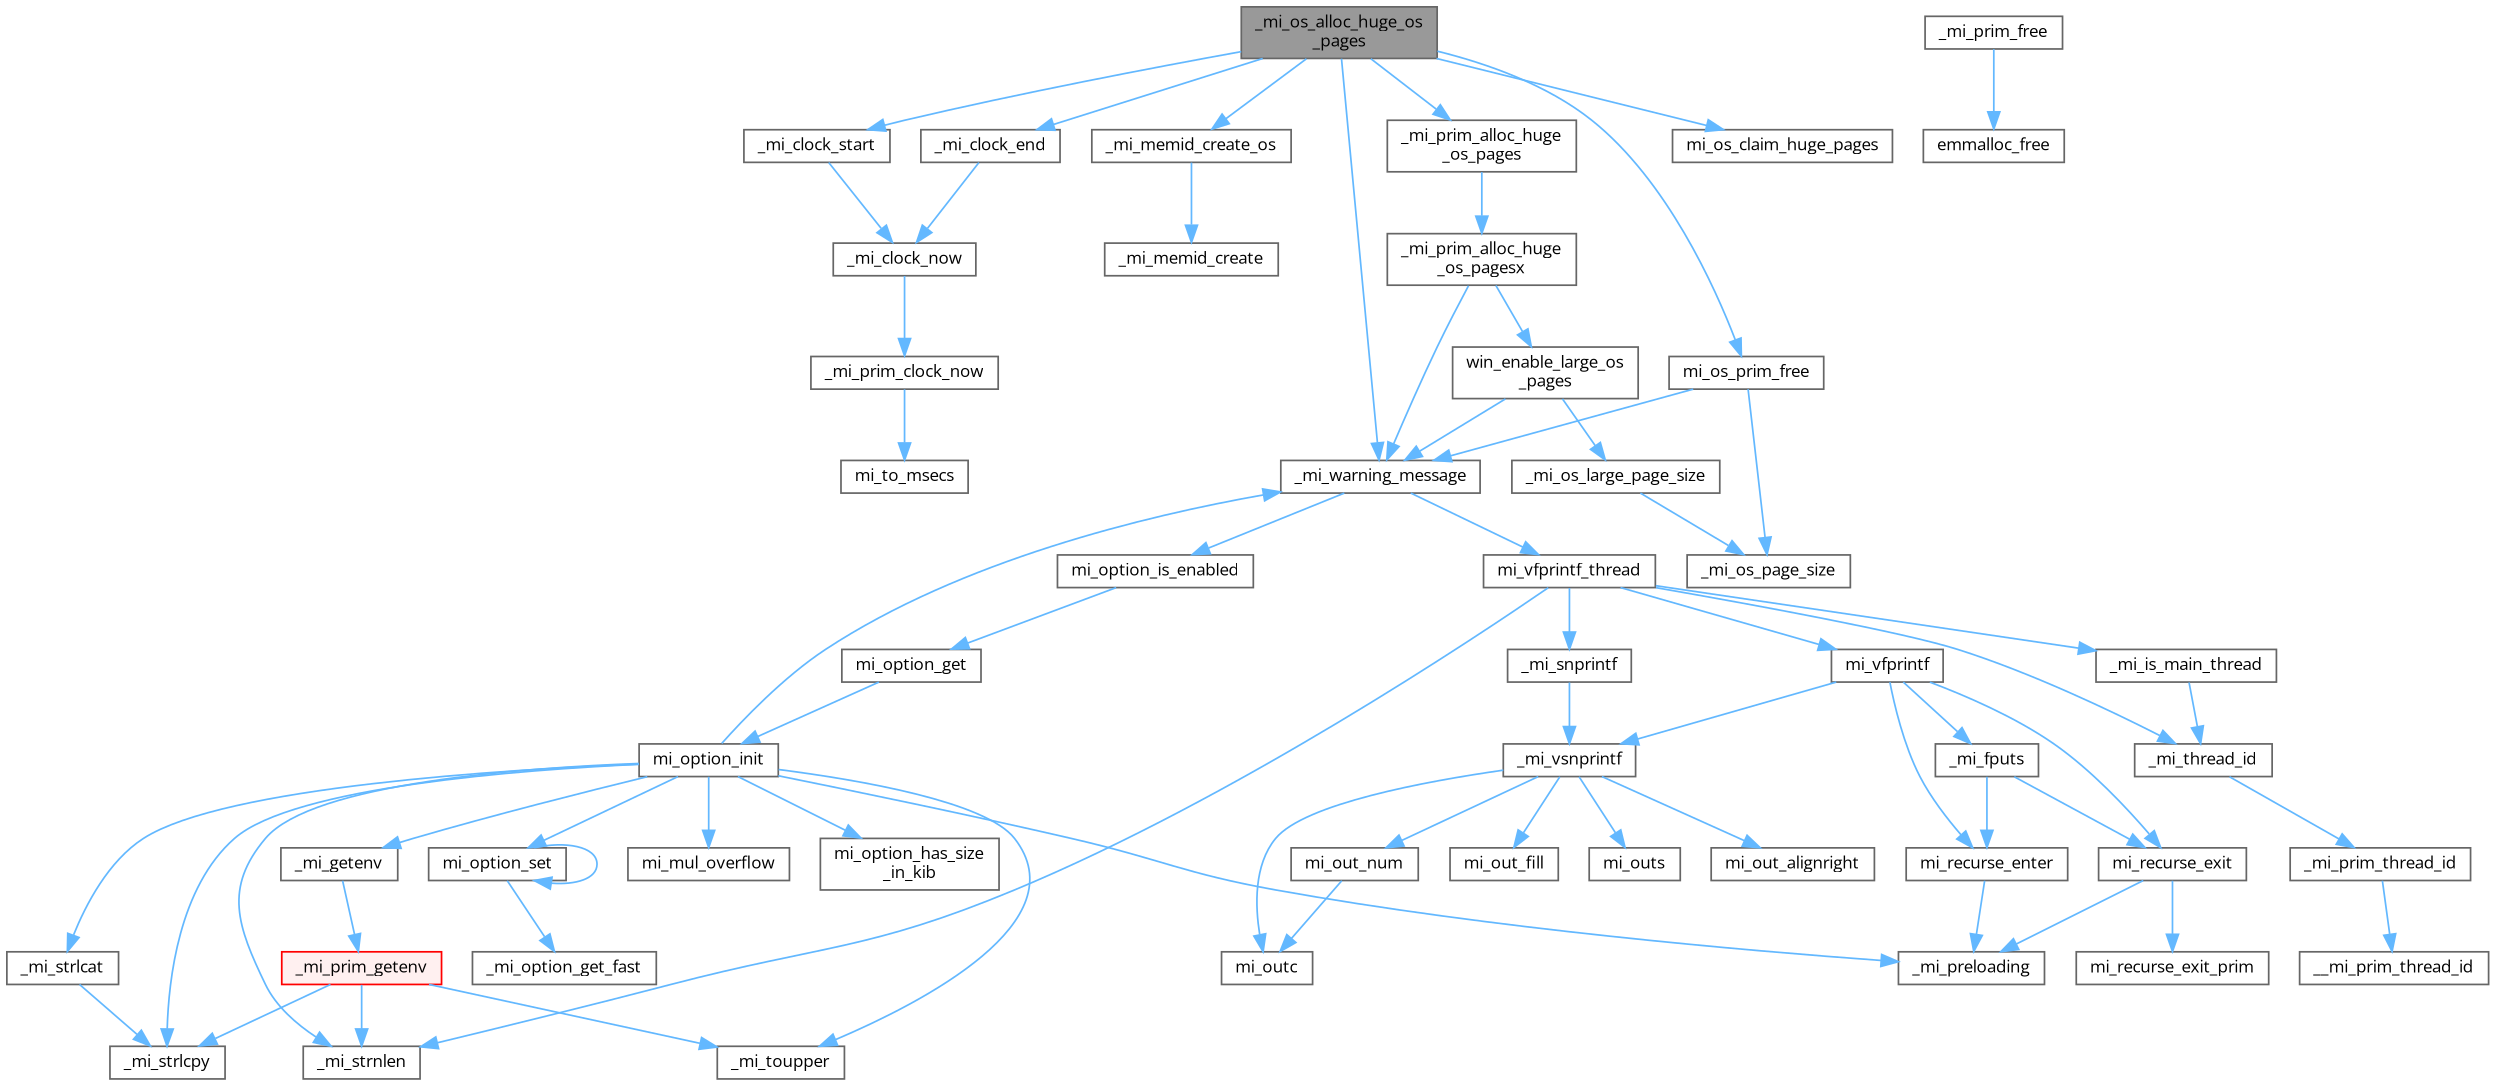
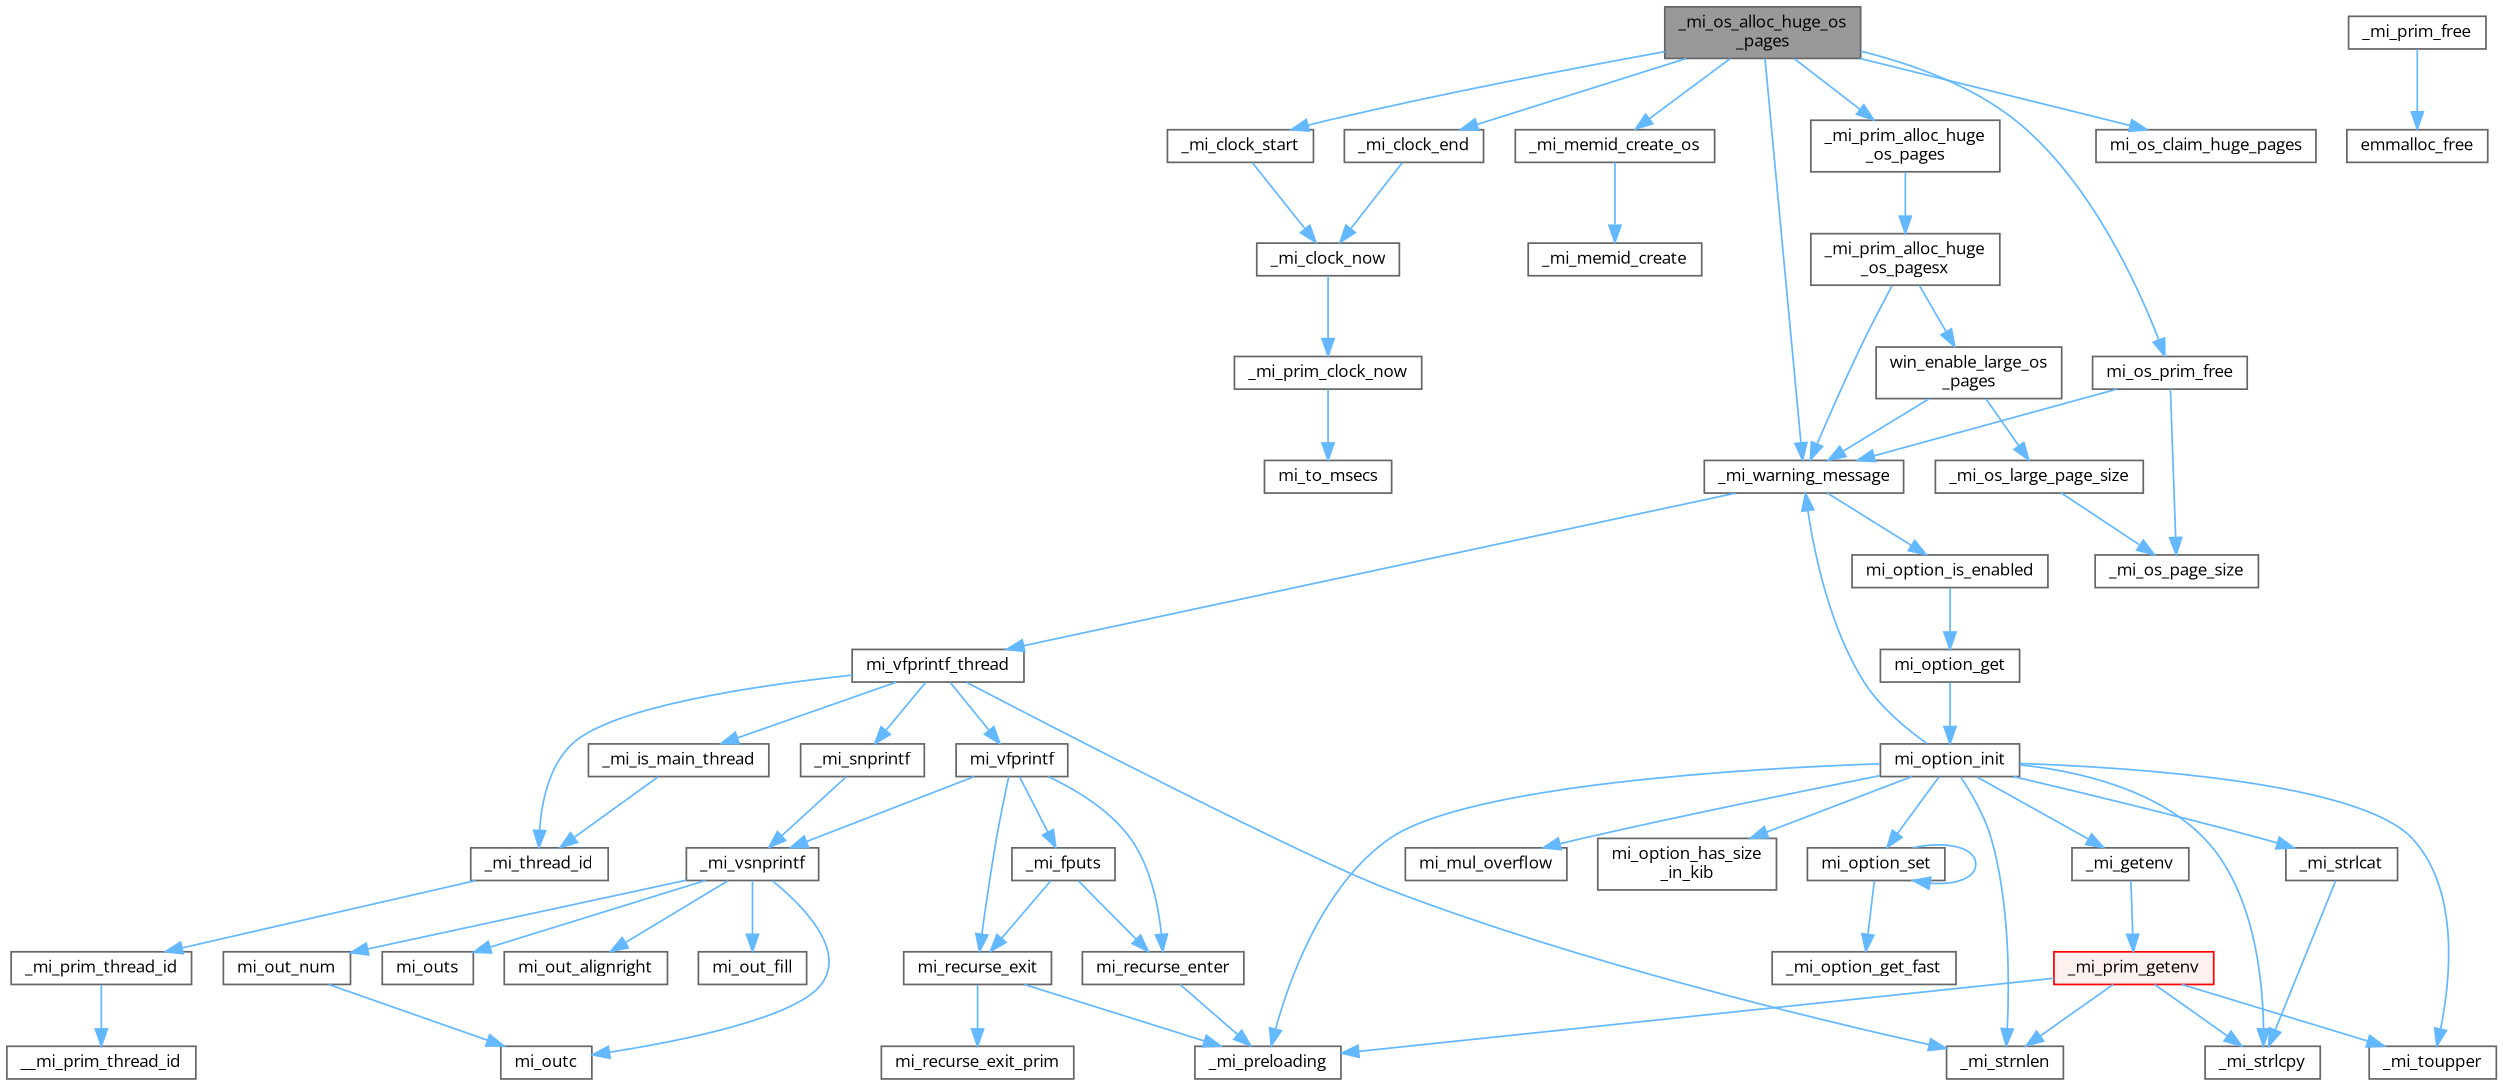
none -> (1706, 1015)
